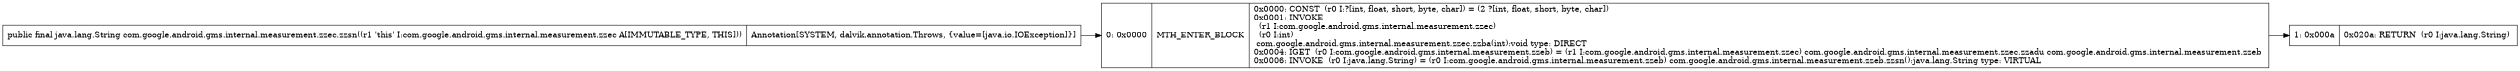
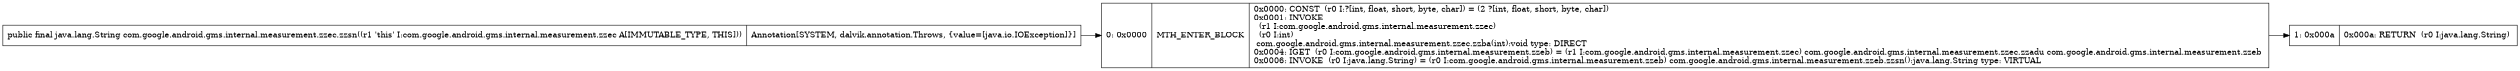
(2428, 35) -> (2428, 35)
